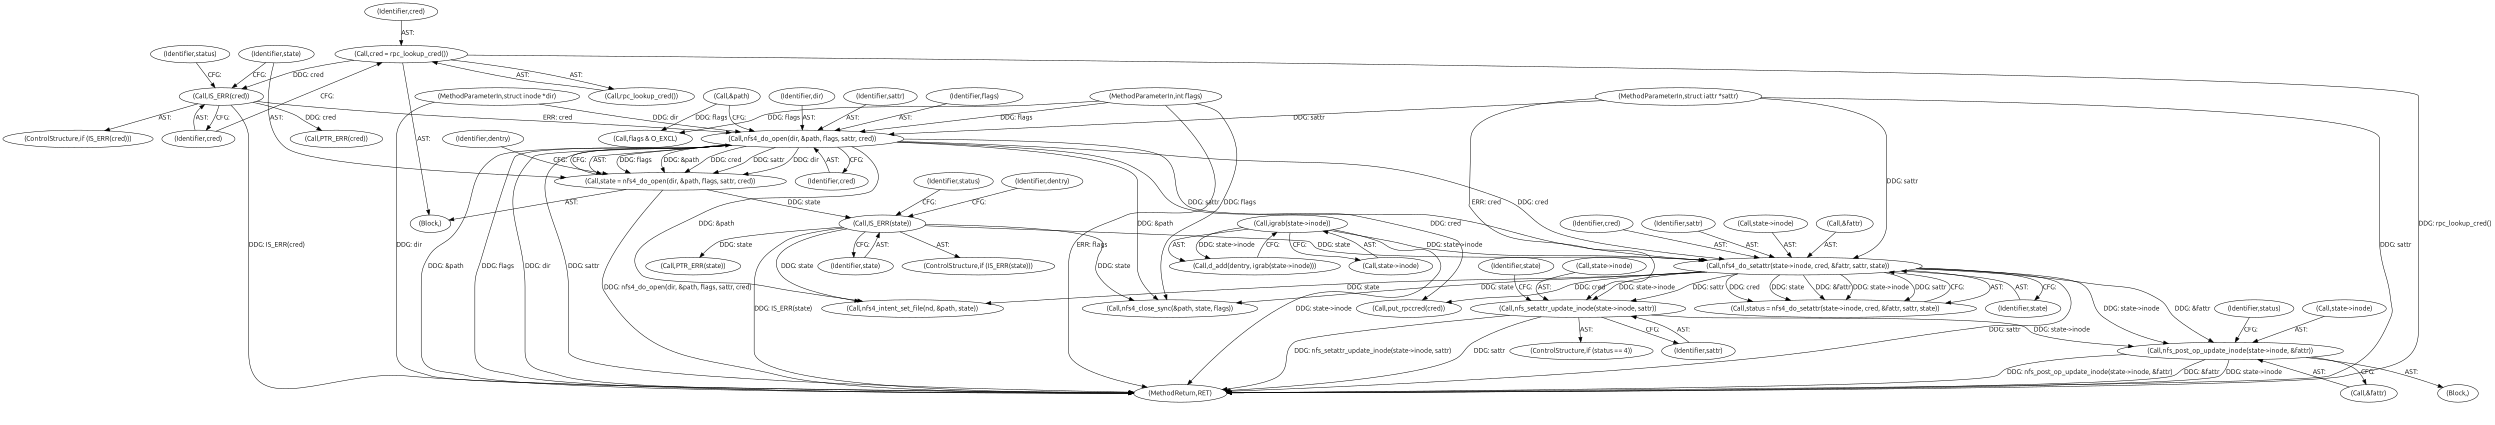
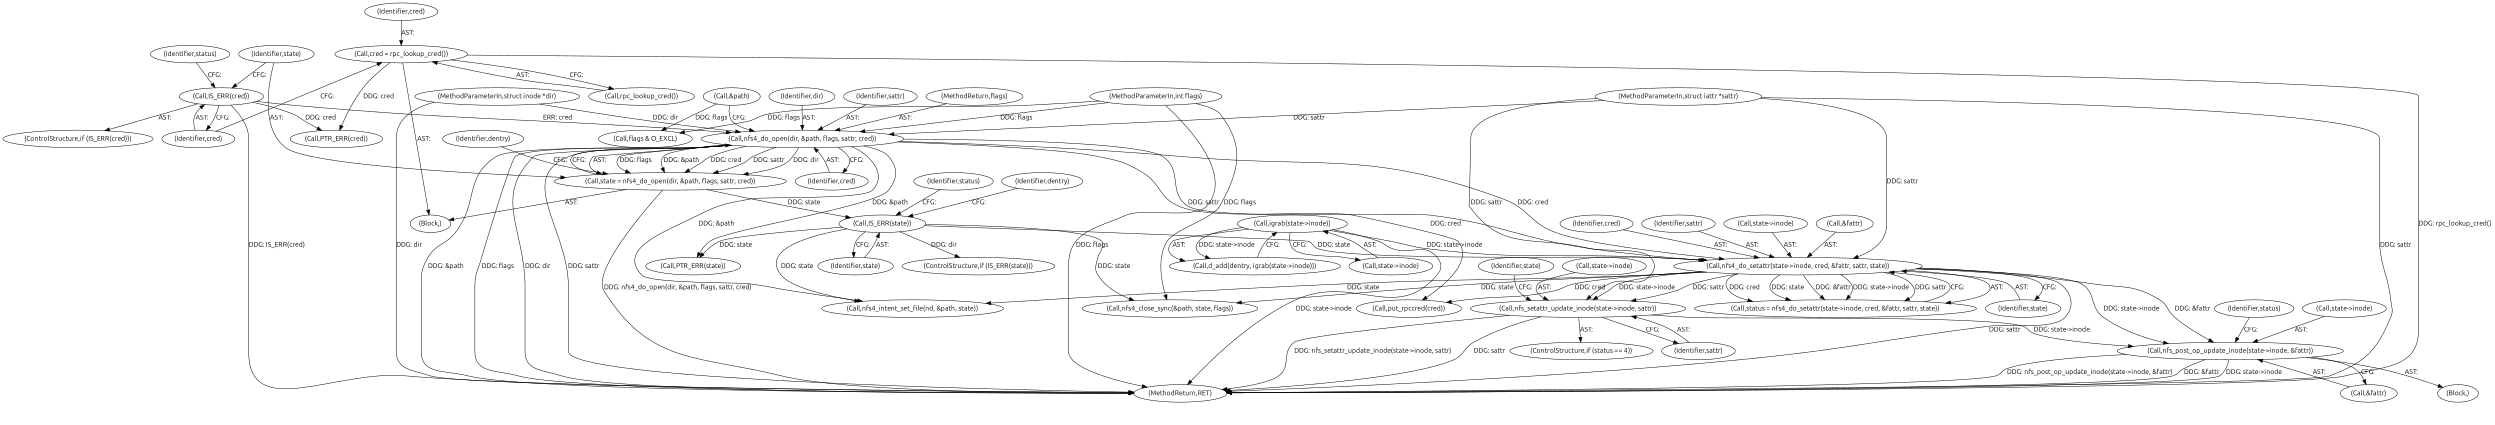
(299, 70) -> (361, 91)
(577, 75) -> (577, 75)
(975, 97) -> (975, 97)
(1081, 158) -> (830, 211)
(1487, 203) -> (1487, 203)
(944, 245) -> (944, 245)
(1092, 245) -> (1092, 245)
(832, 379) -> none
